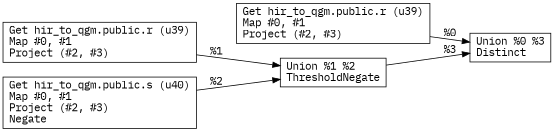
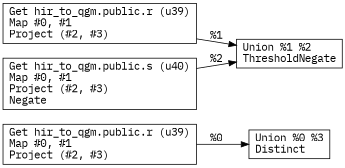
(424, 60) -> none
